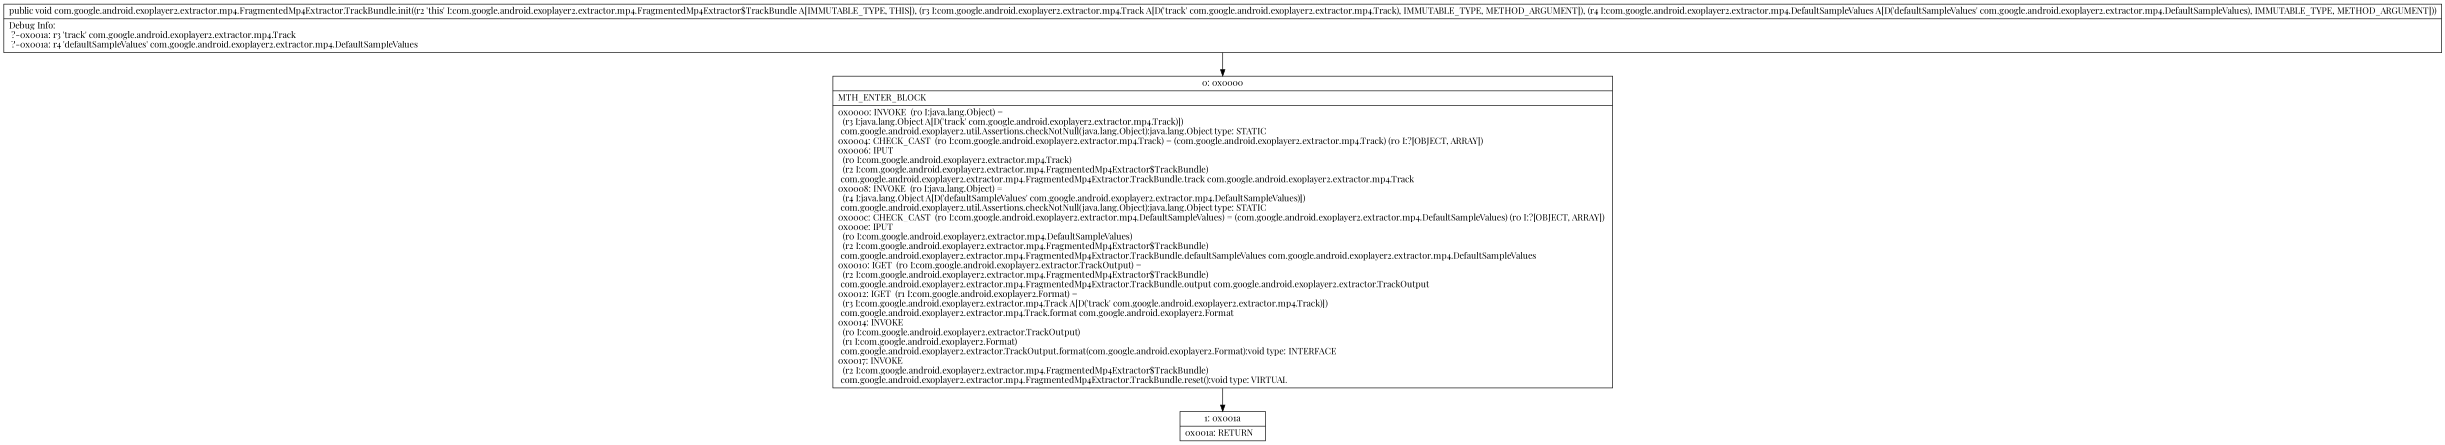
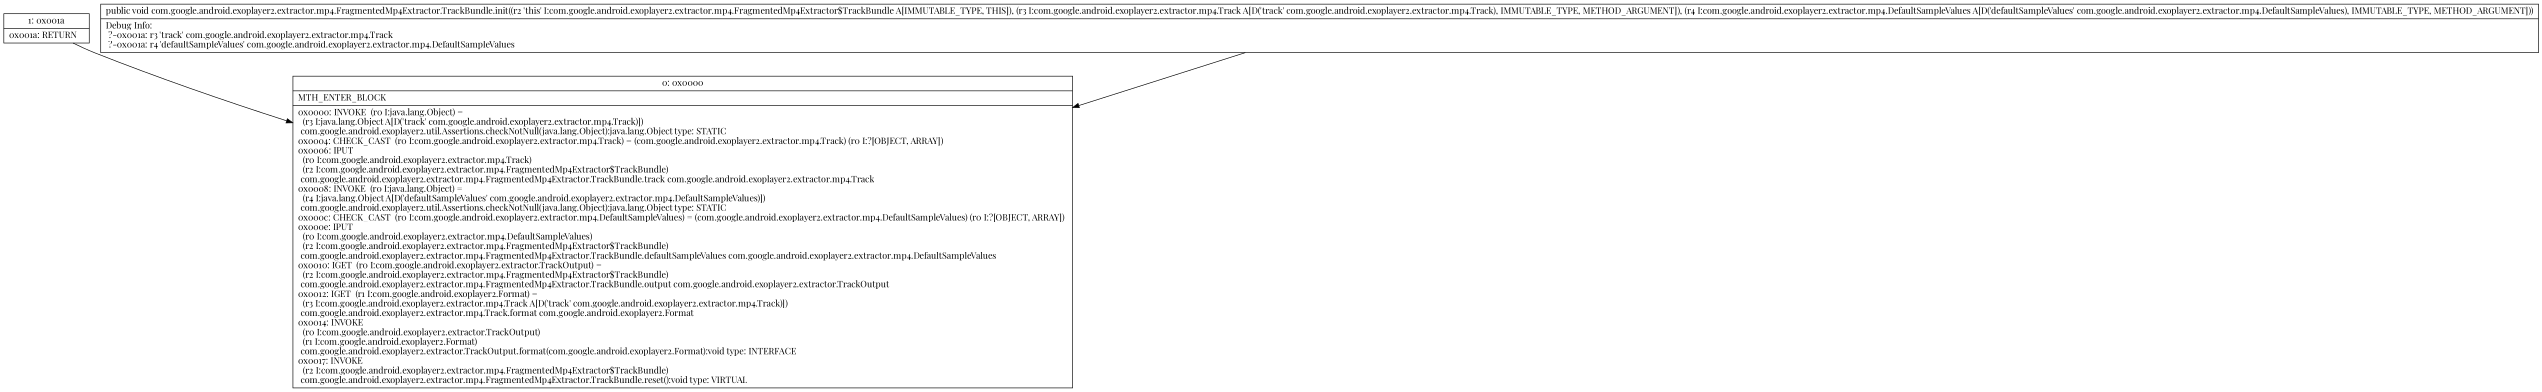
(1223, 397) -> (179, 84)
